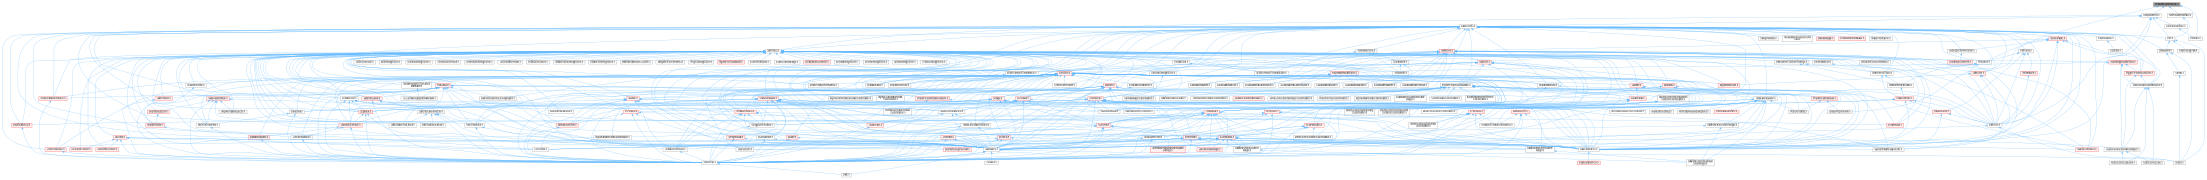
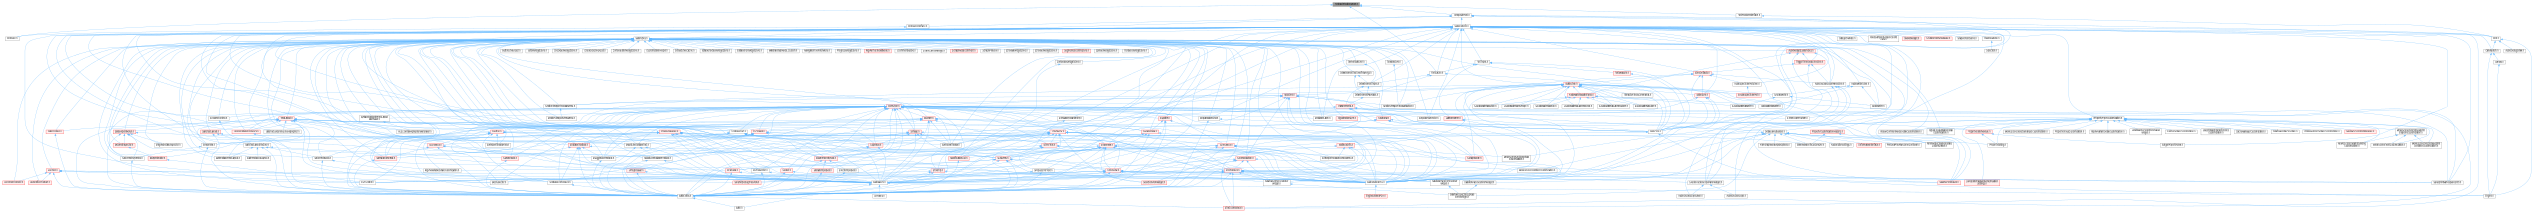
none -> (991, 51)
none -> (1077, 51)
(2105, 54) -> (1752, 68)
(1476, 129) -> (1348, 176)
(383, 161) -> (959, 202)
